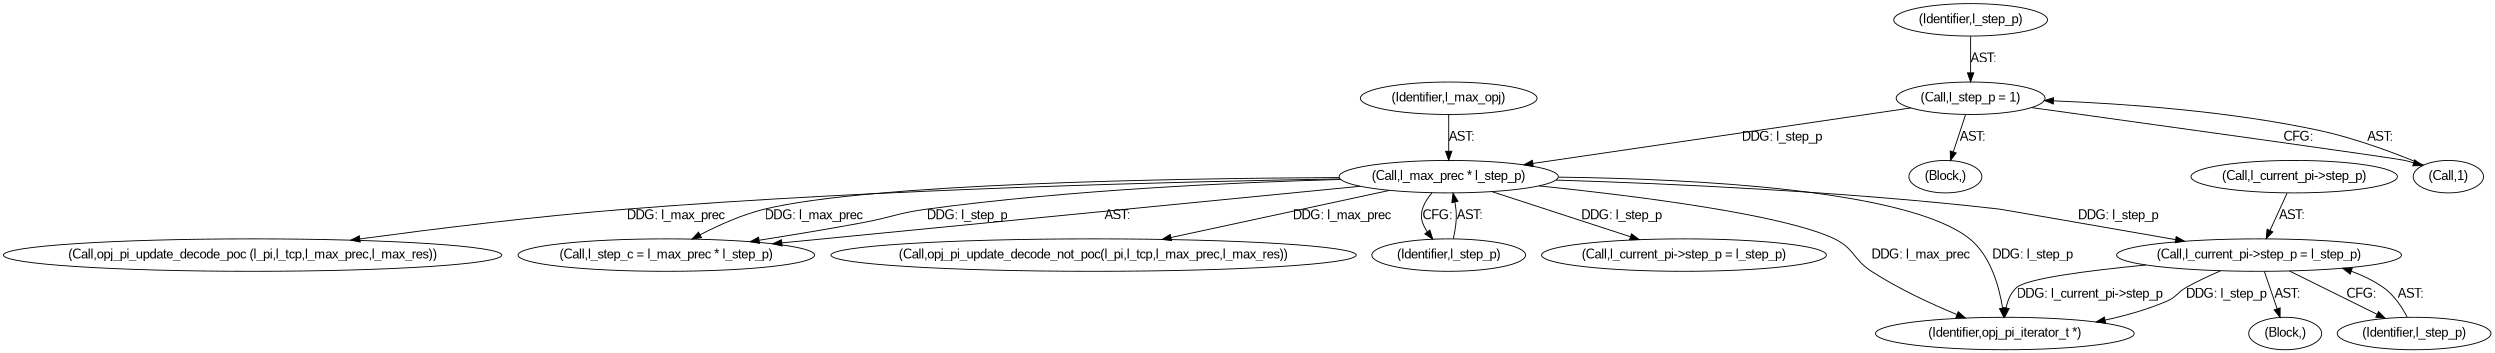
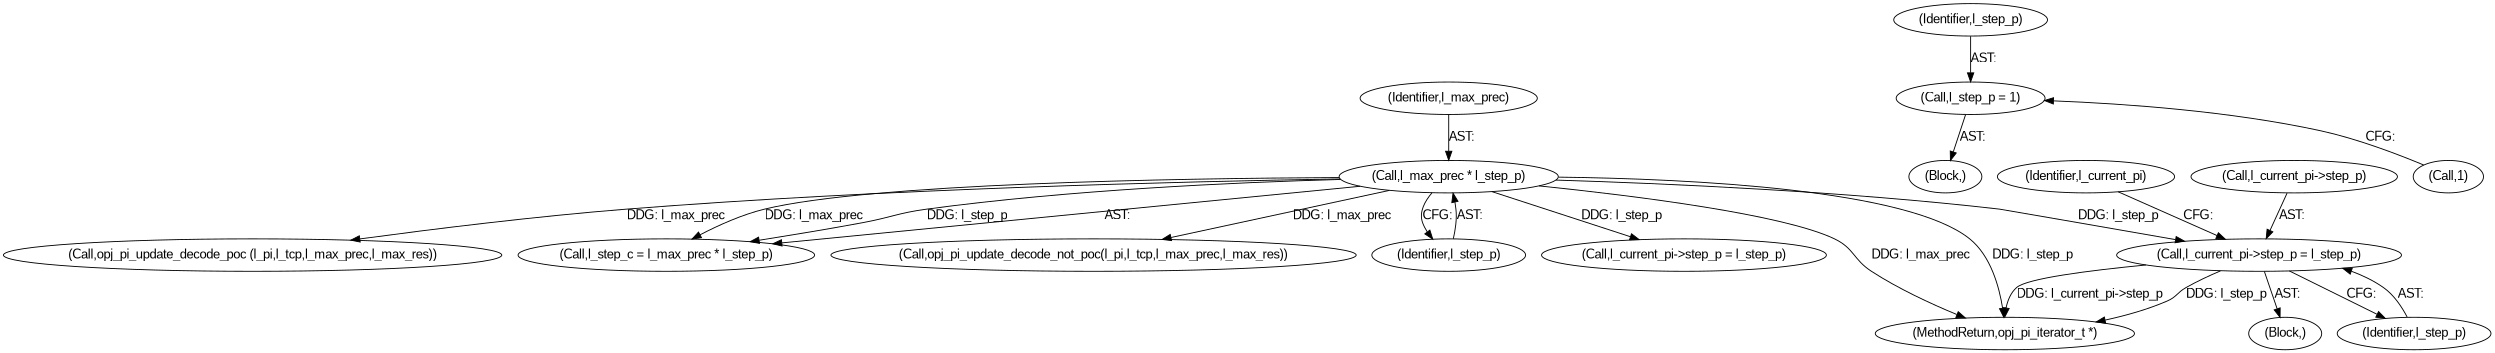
(1449, 98) -> (1449, 98)
(2223, 134) -> none
(1722, 136) -> none
(2382, 137) -> (2382, 137)
none -> (2086, 177)
(2005, 334) -> (2005, 334)
